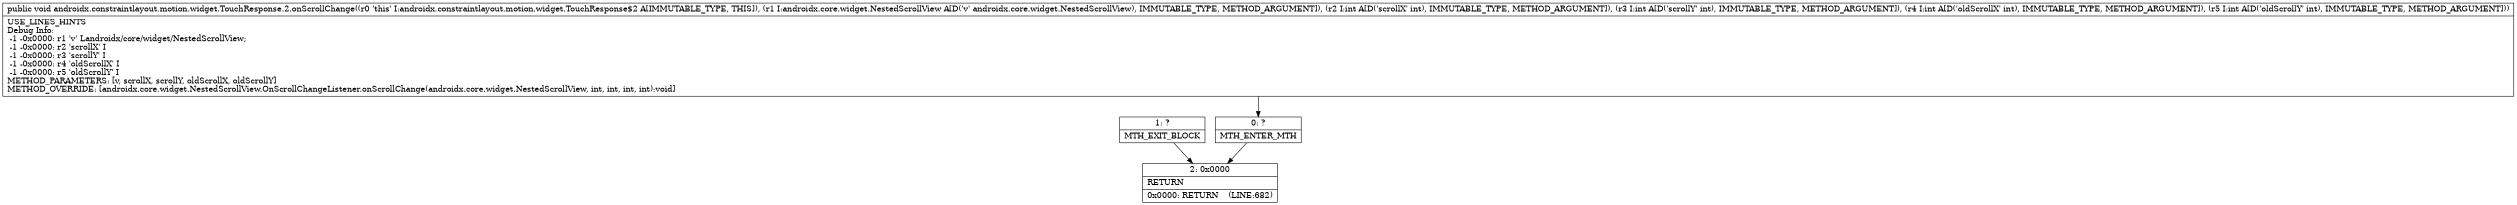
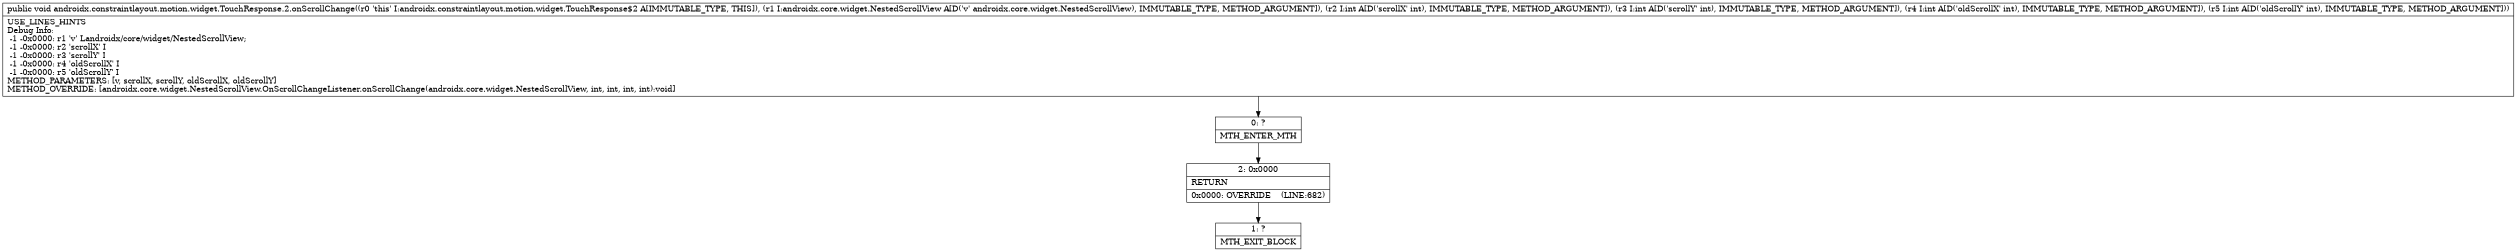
(1181, 151) -> (1258, 210)
(1210, 196) -> (1258, 196)
